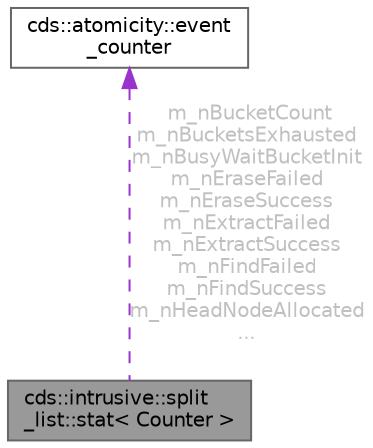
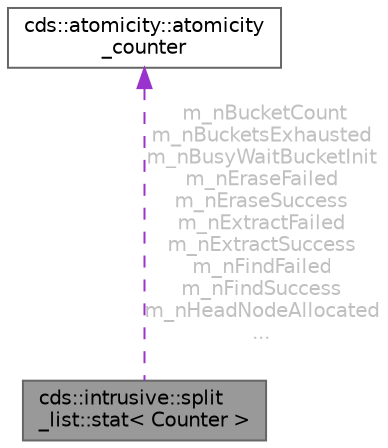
(130, 38) -> (144, 38)
